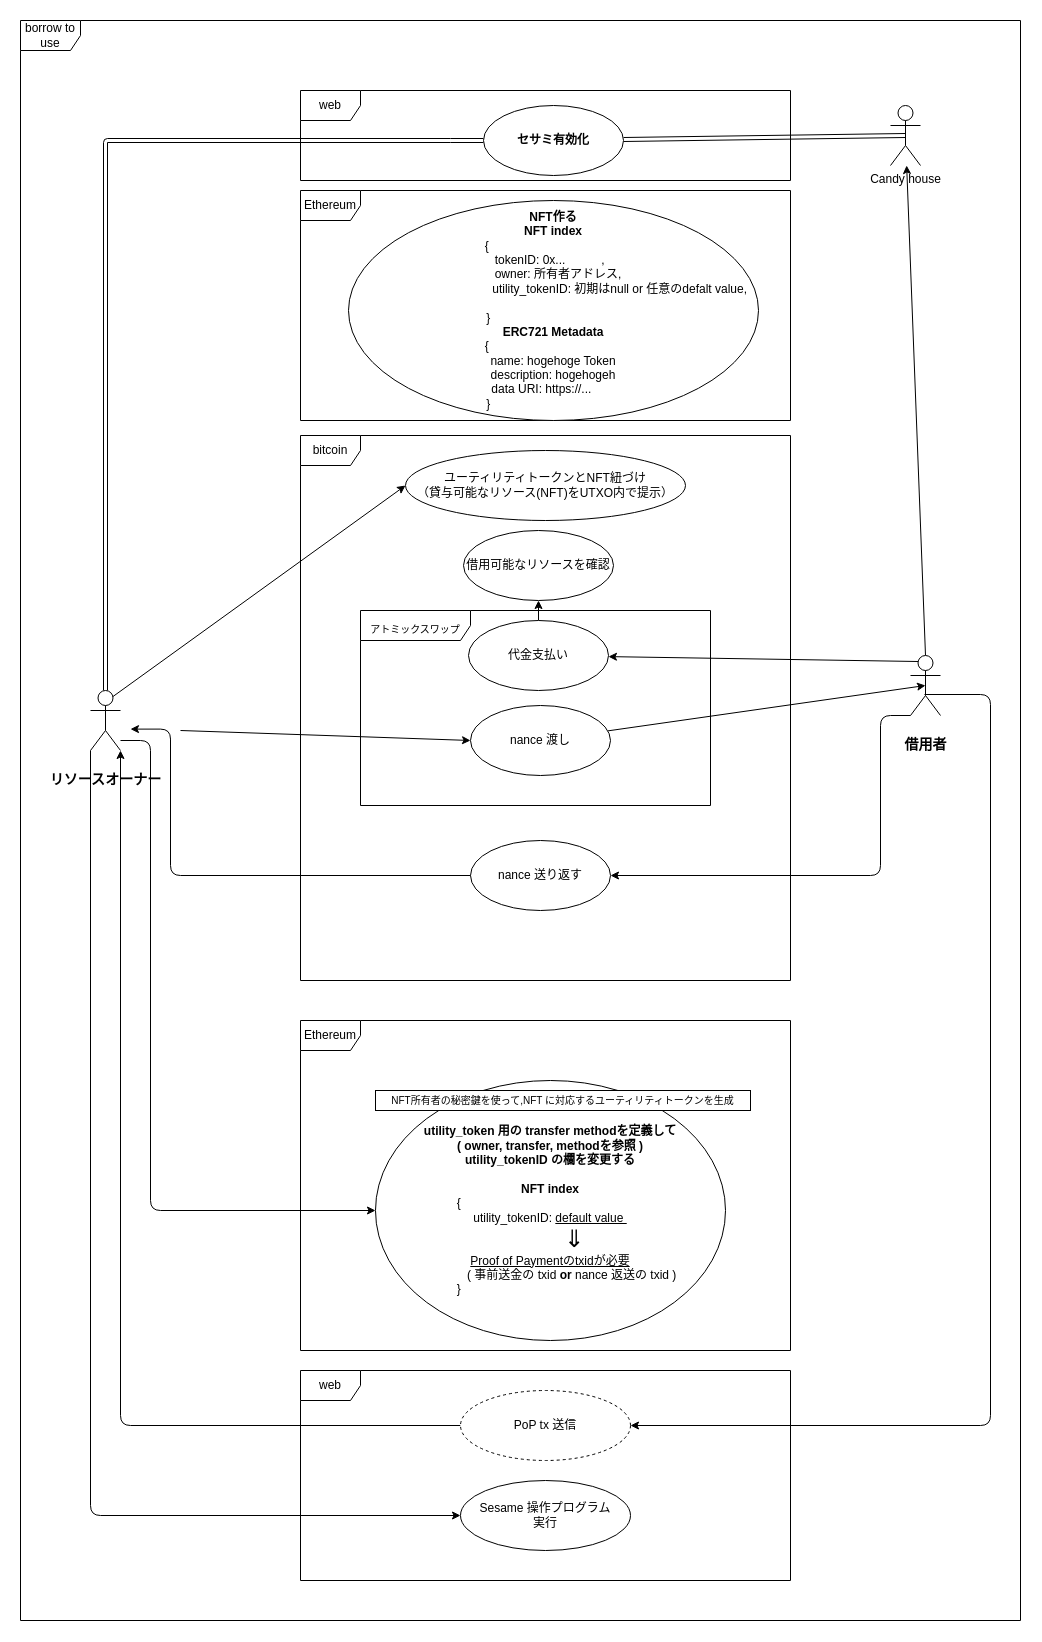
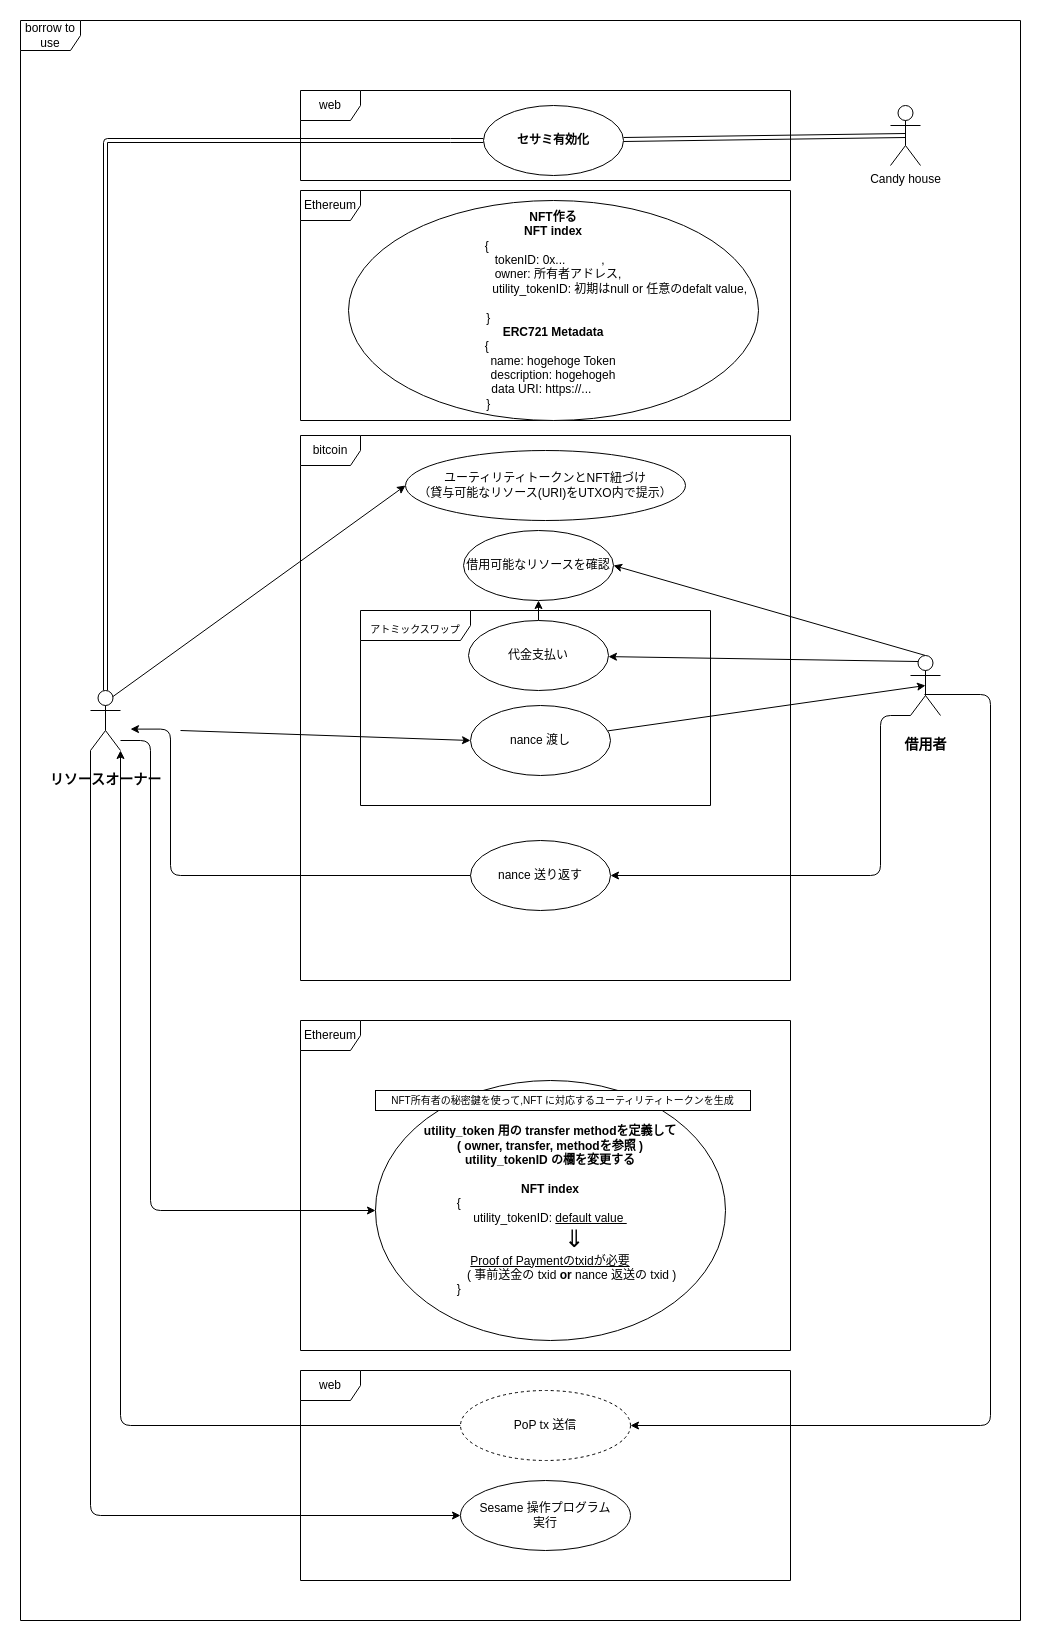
(916, 414) -> (773, 611)
(546, 486) -> (546, 486)
